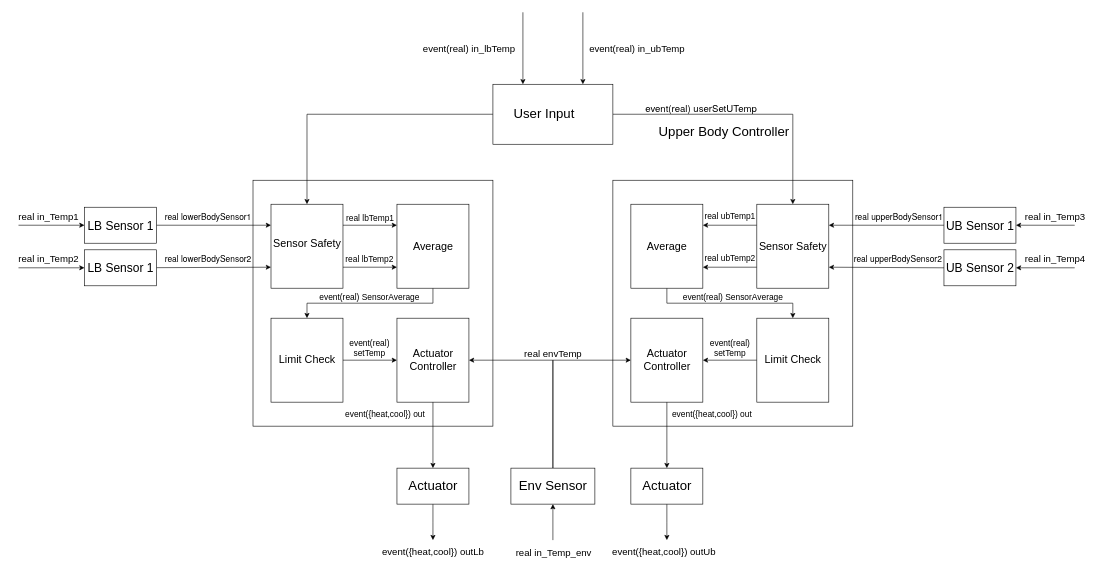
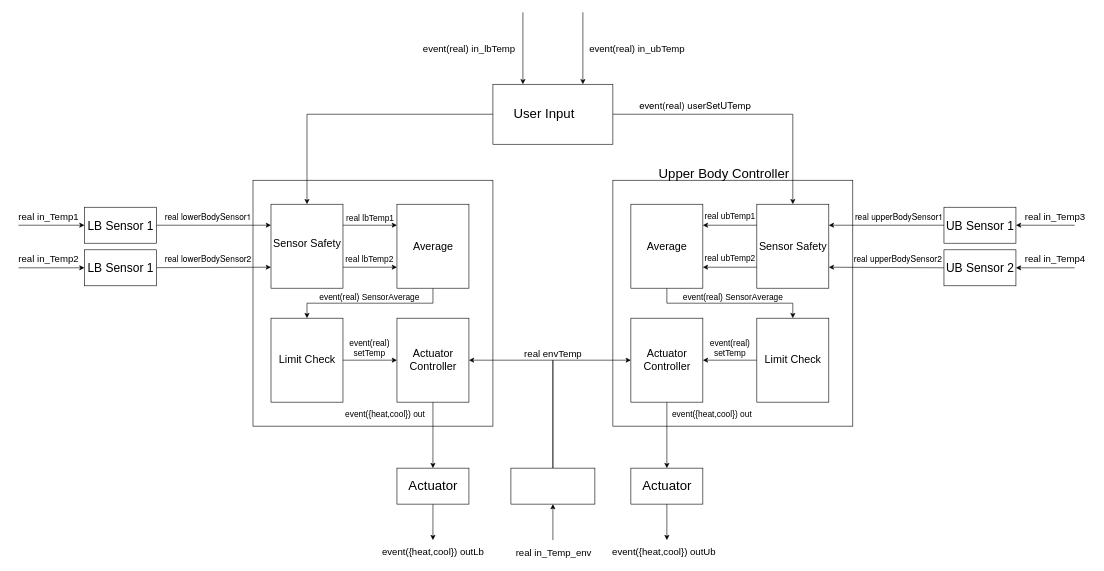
(701, 108) -> (695, 105)
(724, 132) -> (724, 174)
(553, 486) -> none
